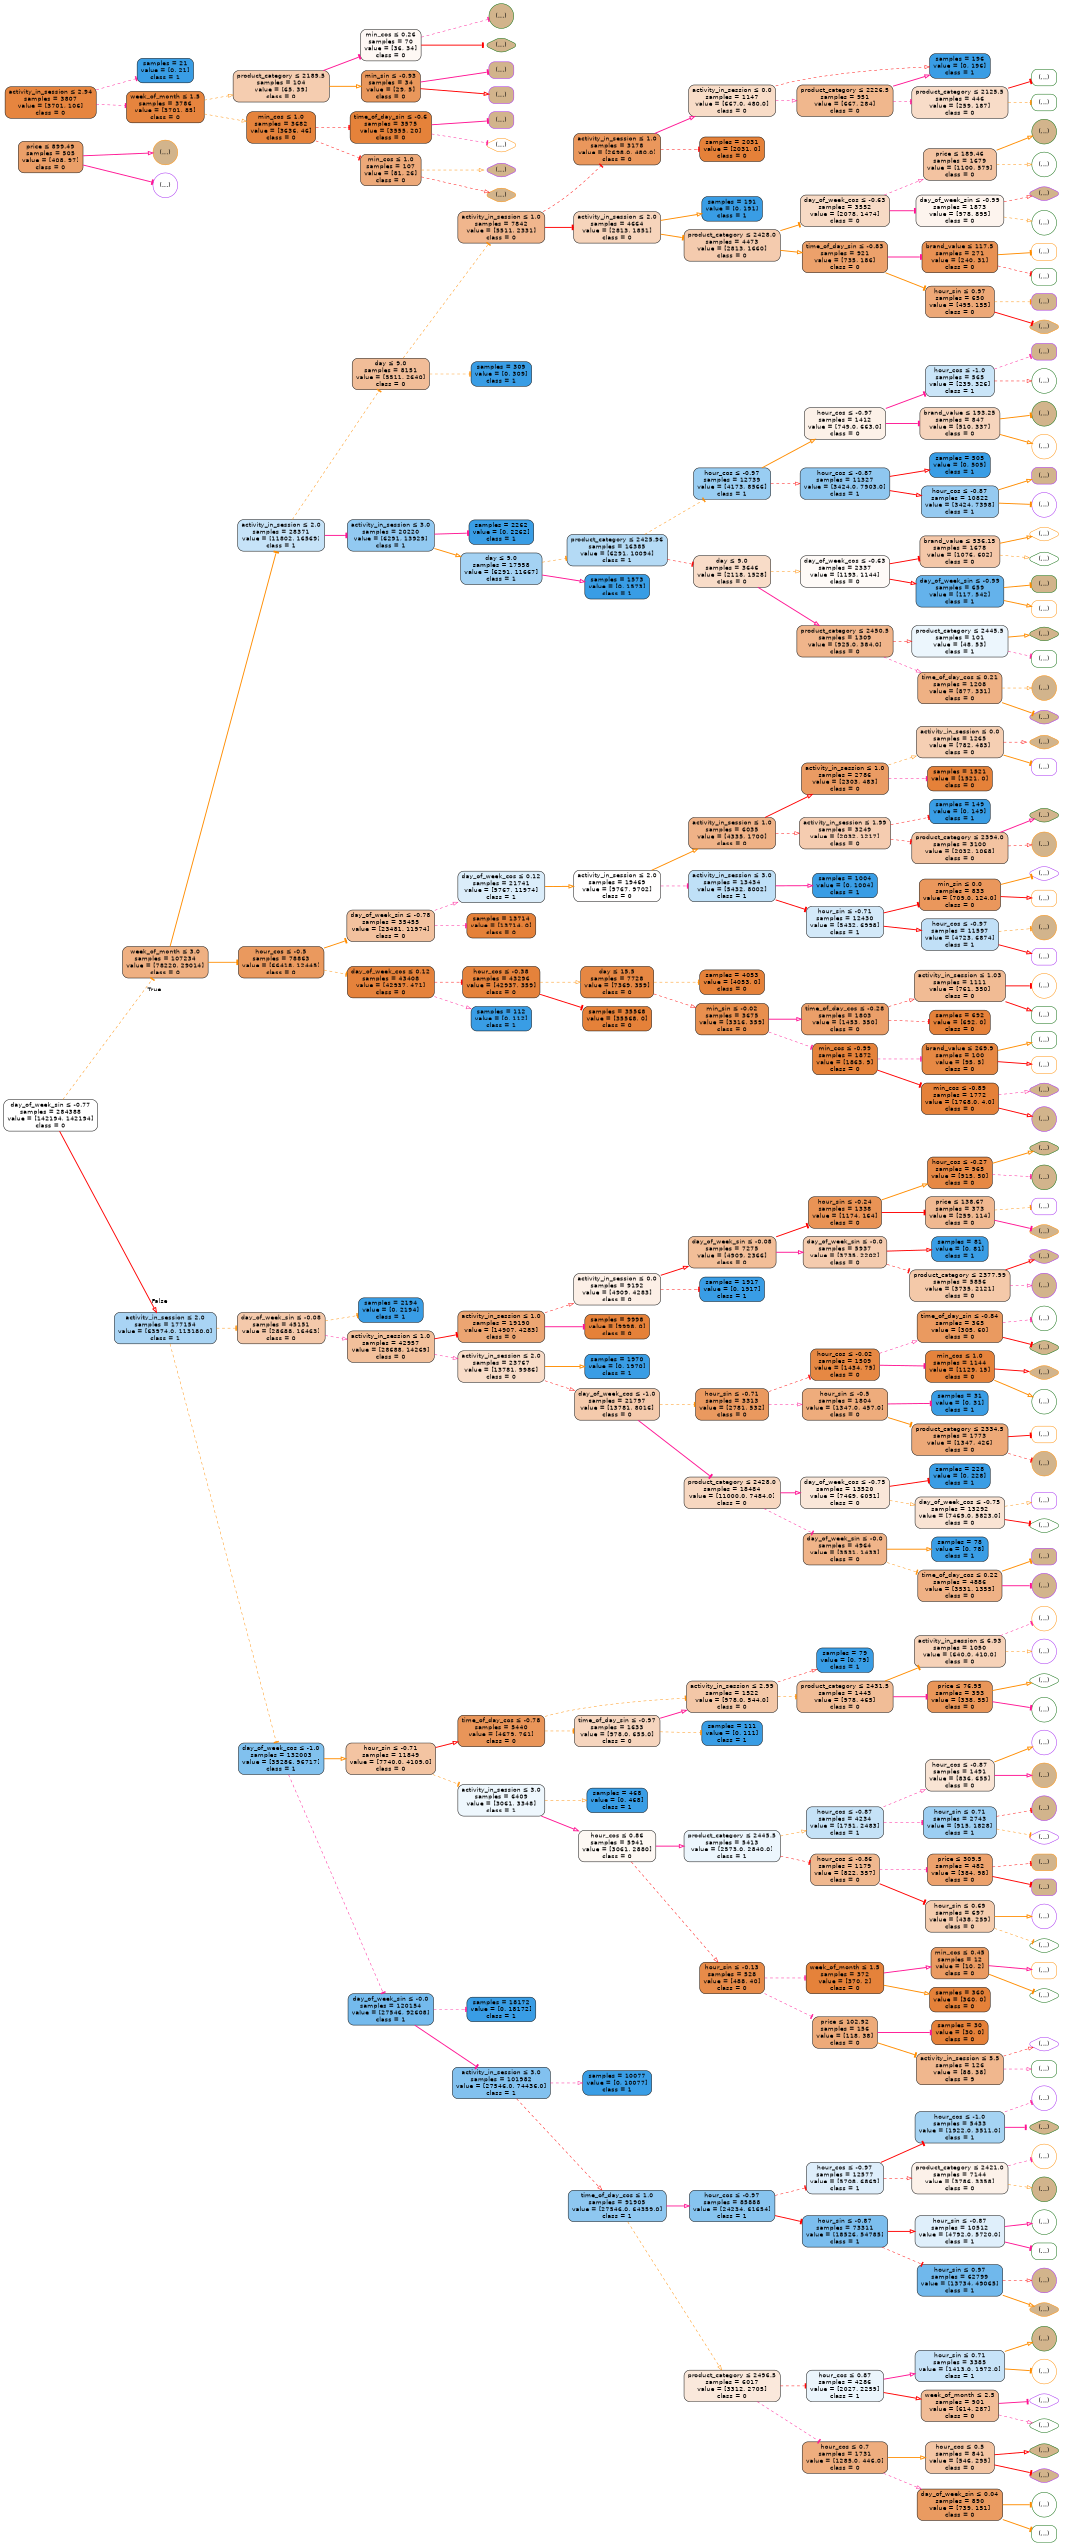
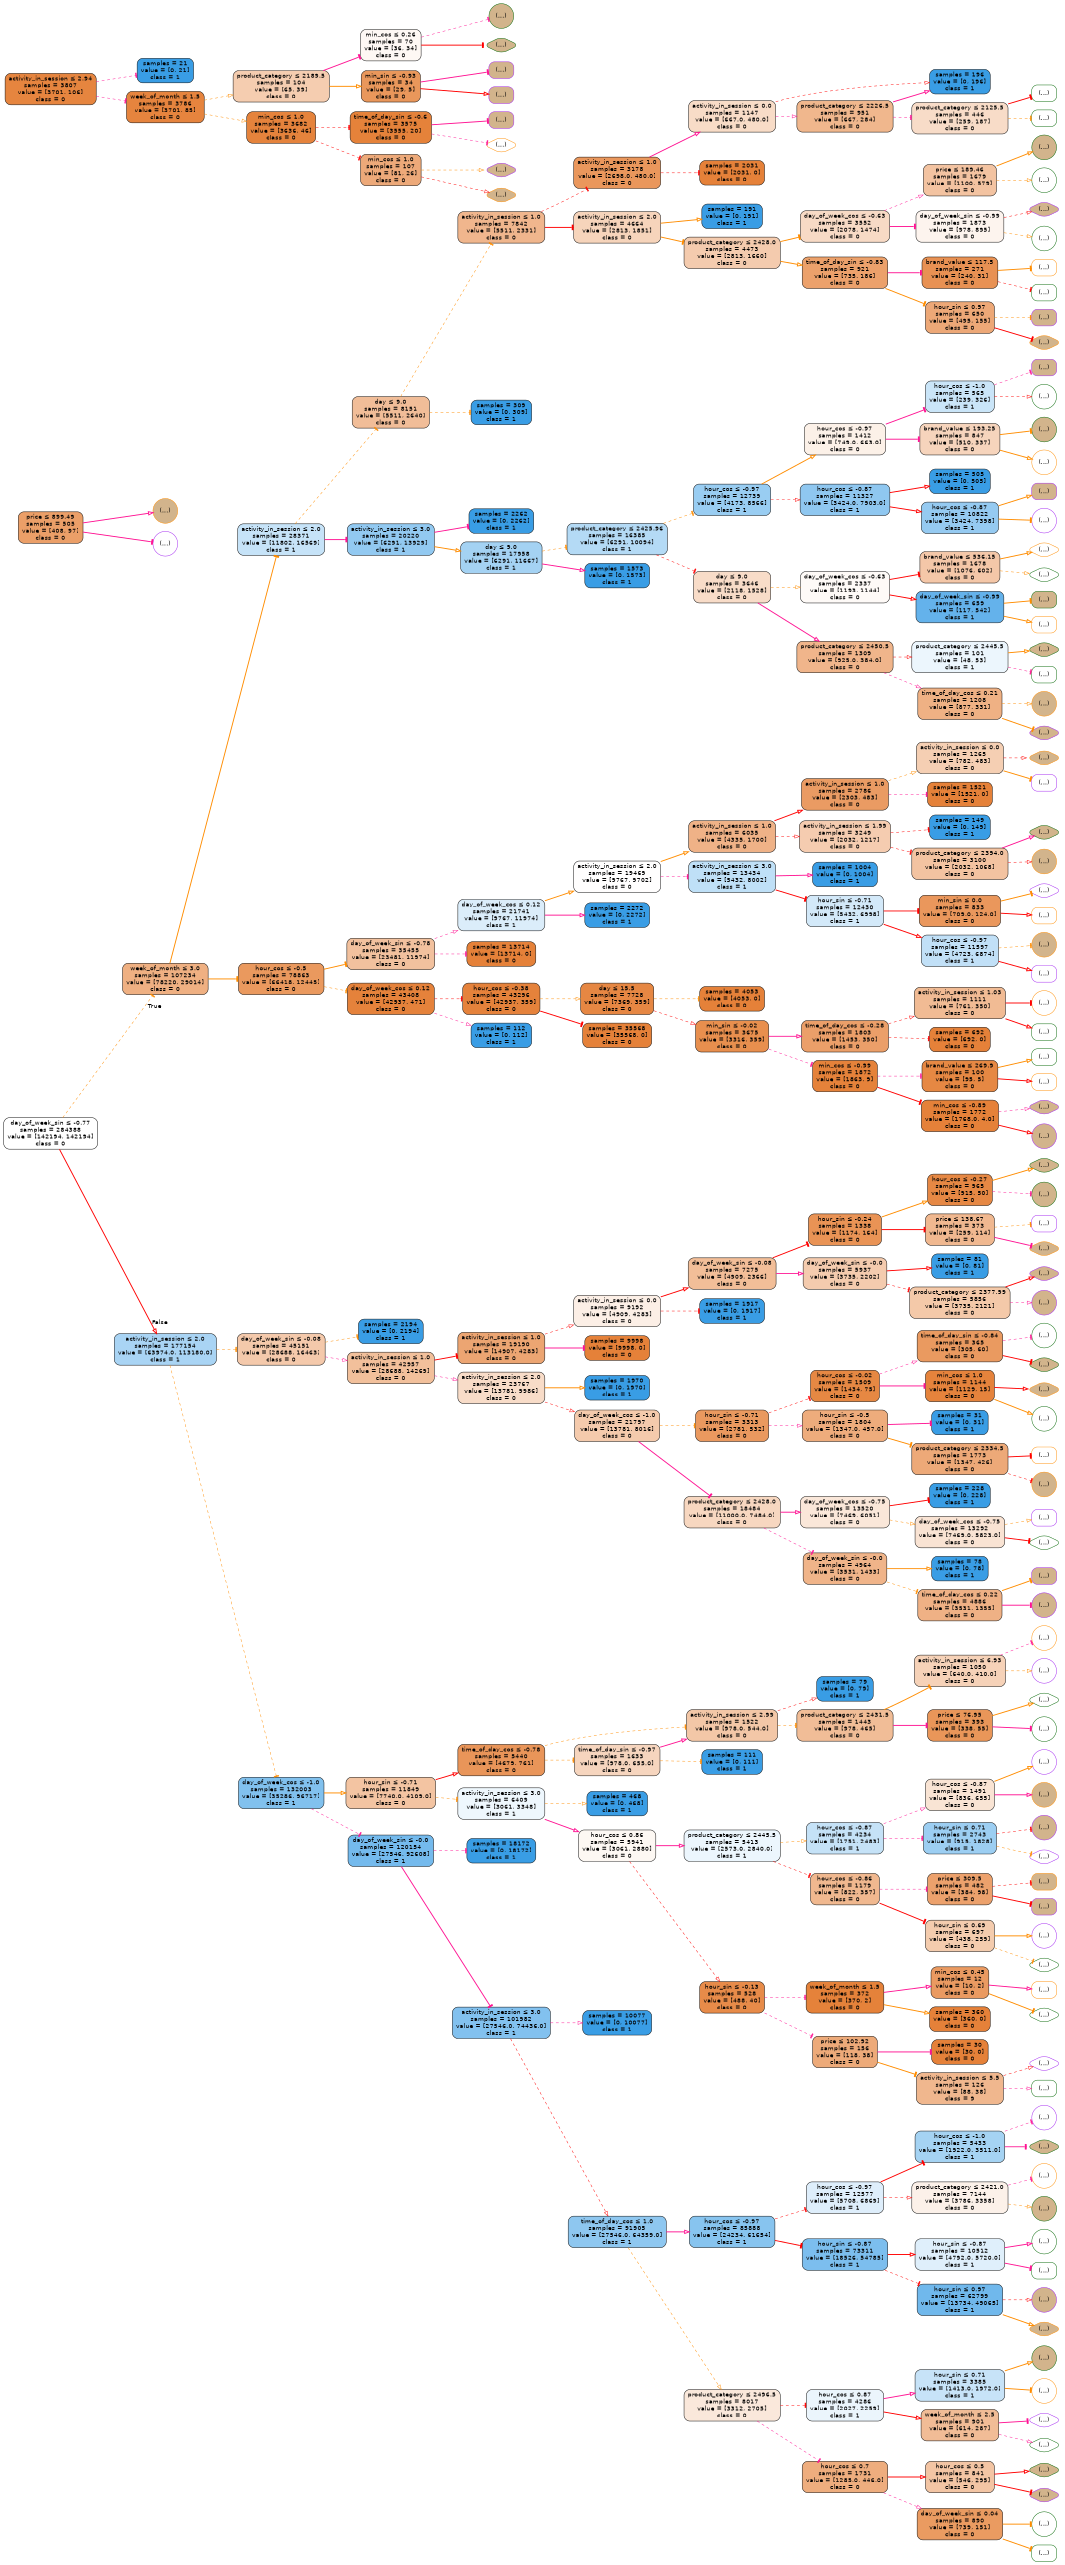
none -> (617, 915)
(732, 2382) -> (732, 2402)
(904, 2458) -> (904, 2477)
